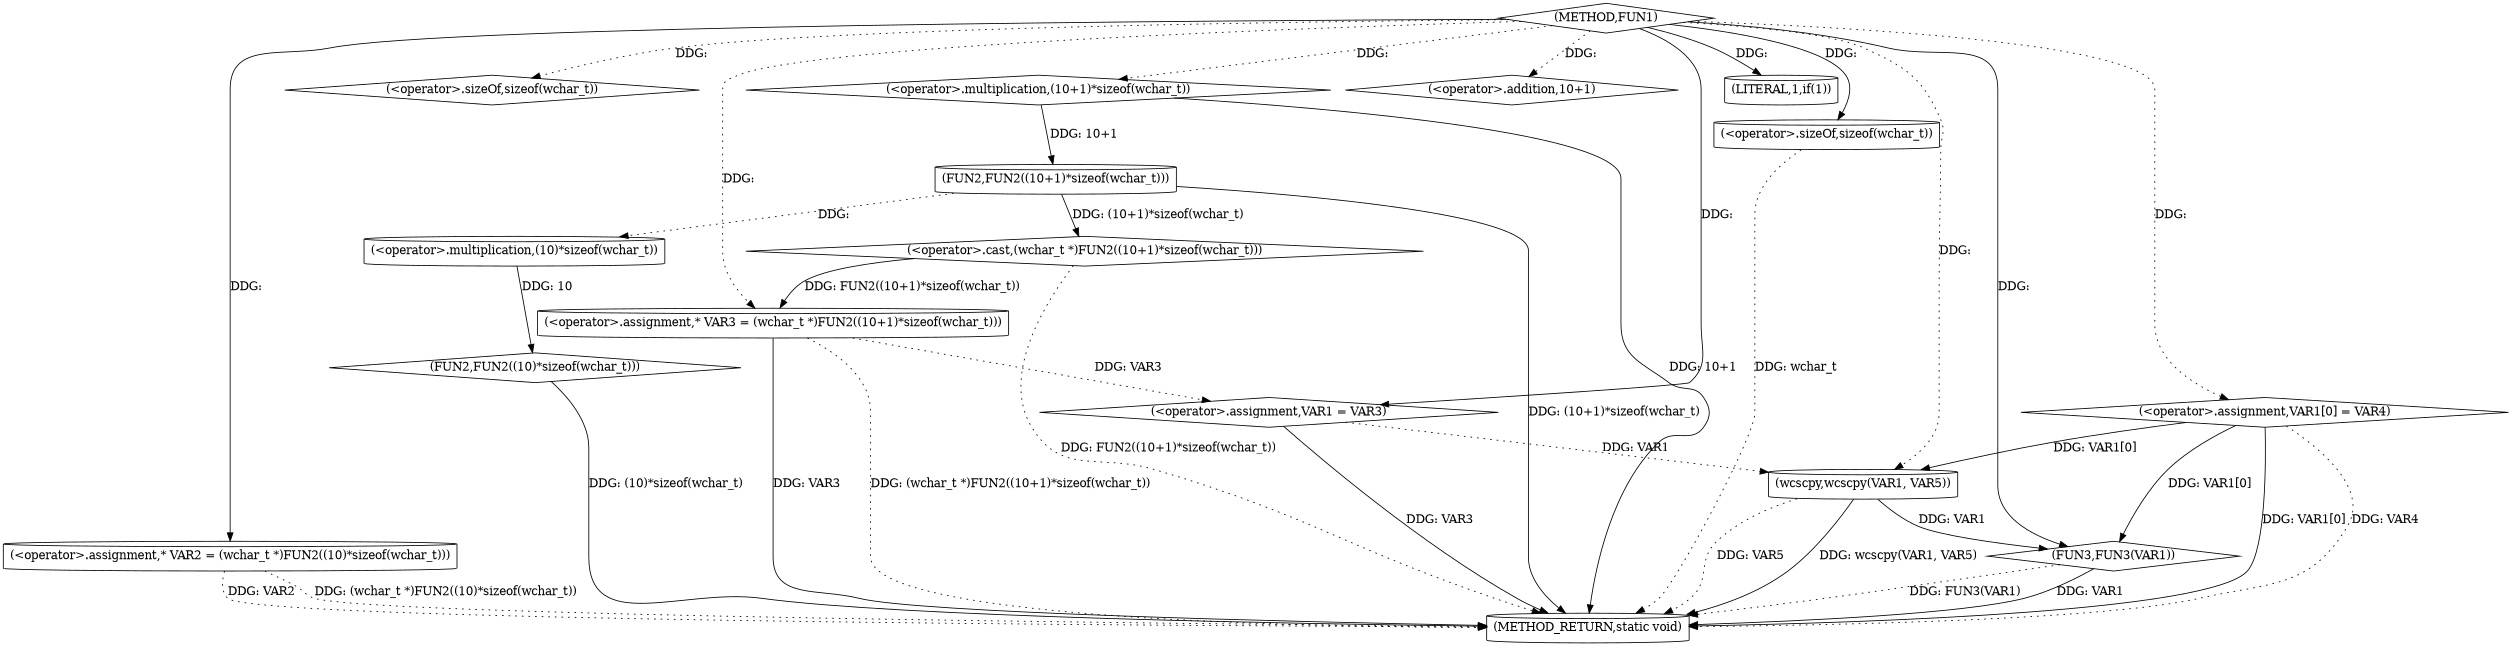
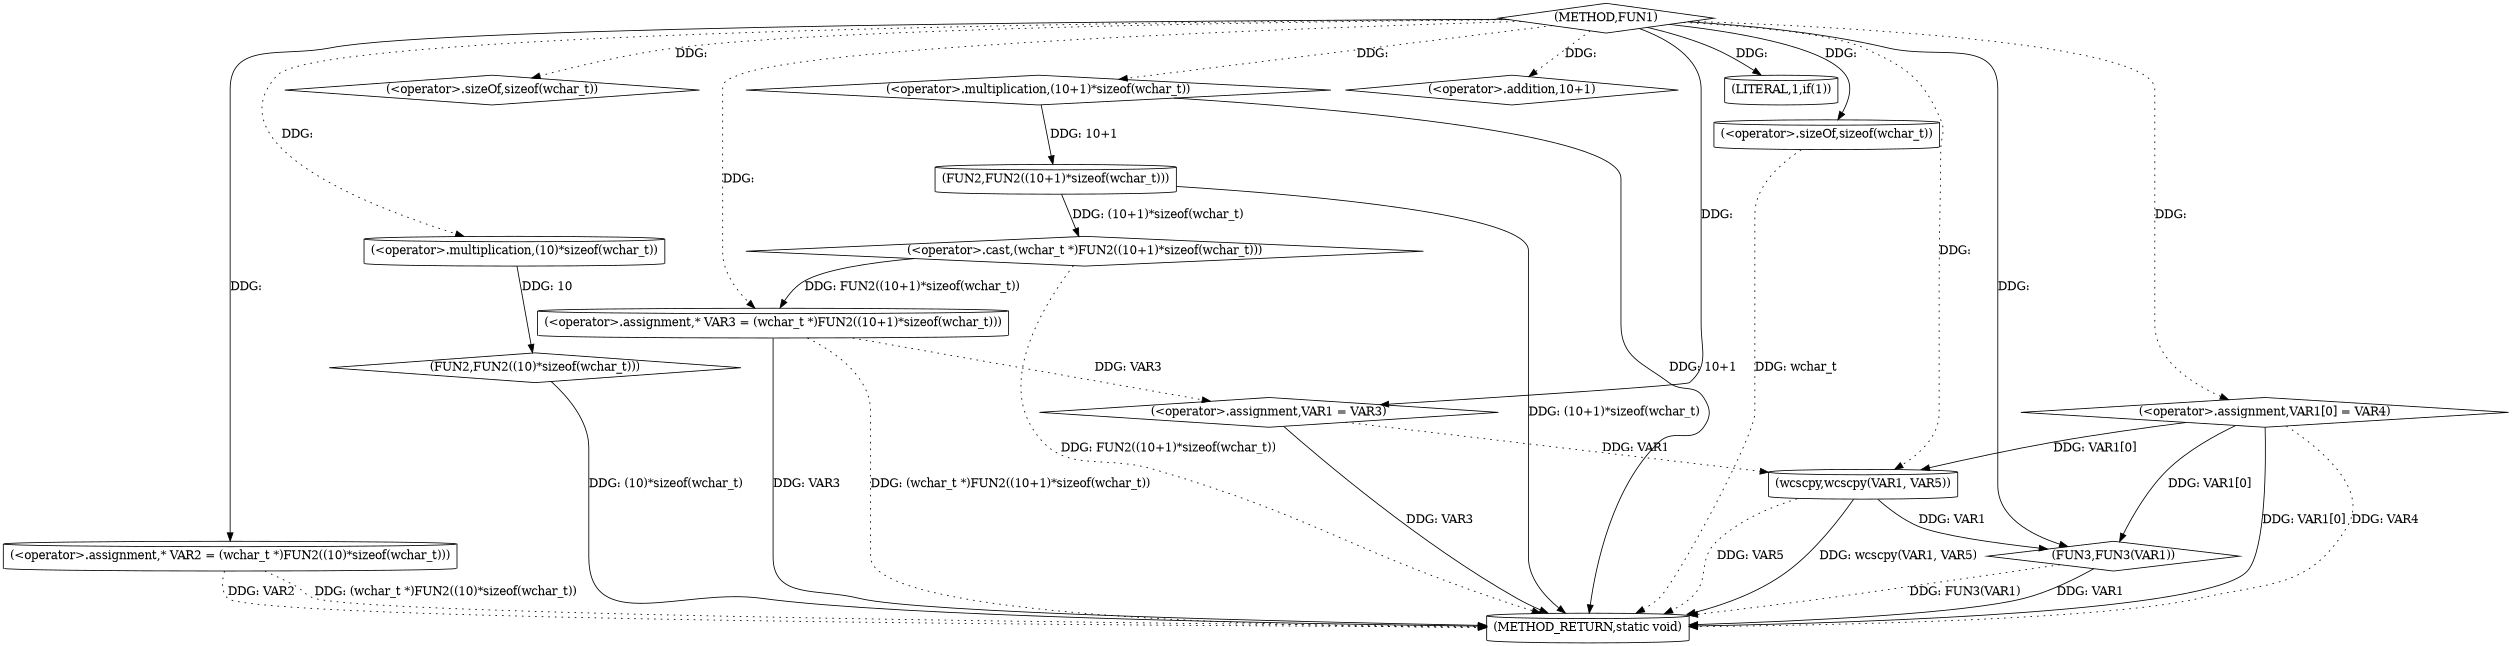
(791, 215) -> (714, 34)
